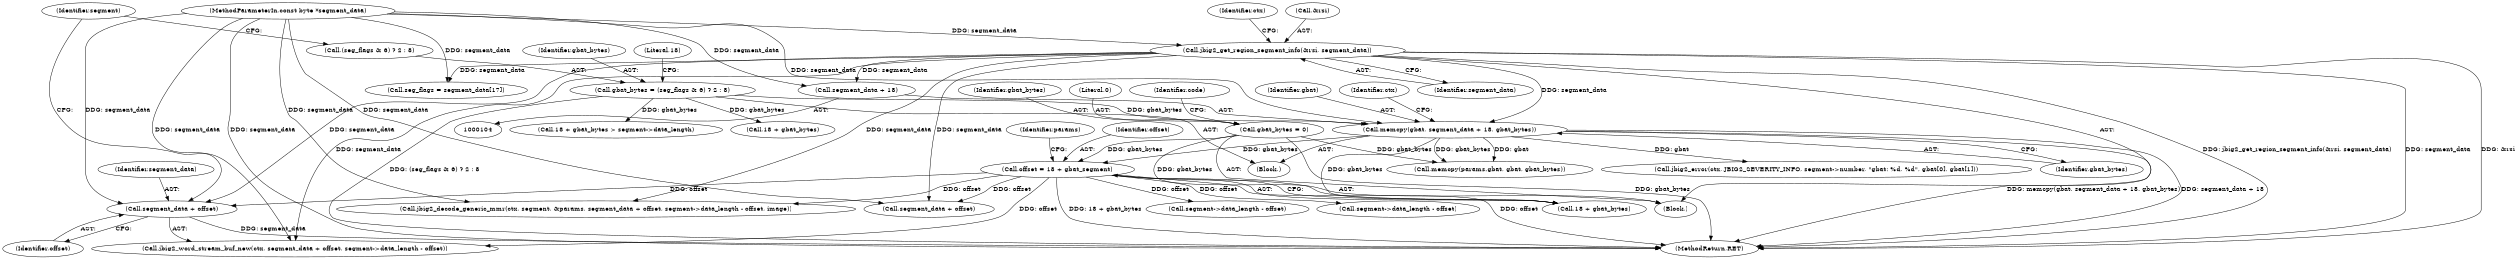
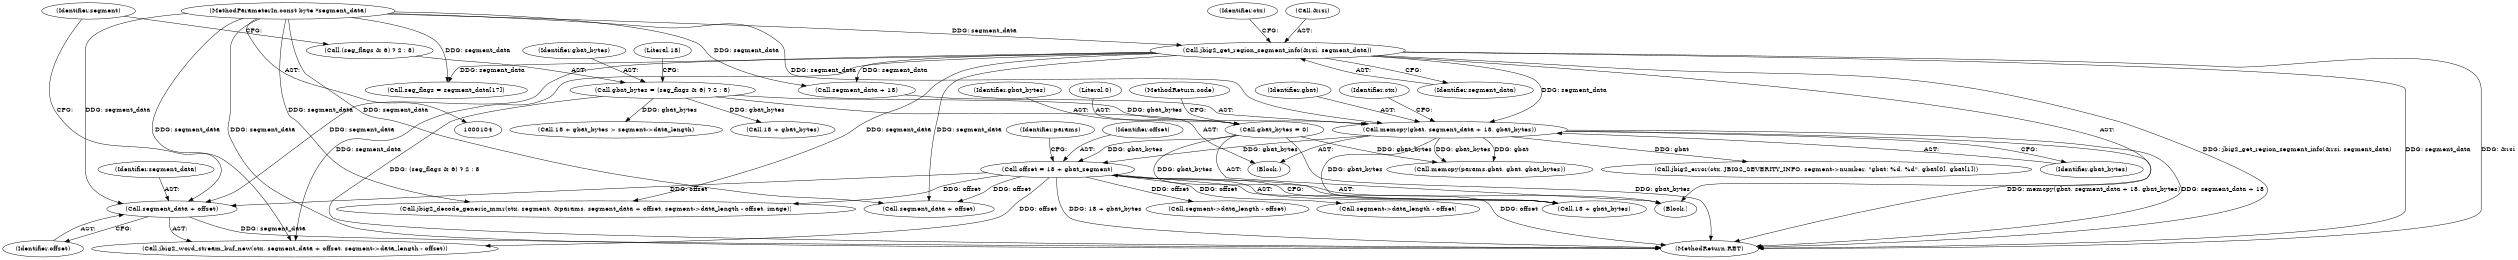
(1180, 90) -> (1180, 90)
(670, 120) -> (337, 91)
